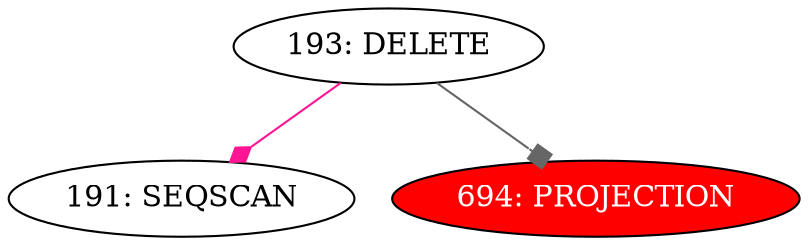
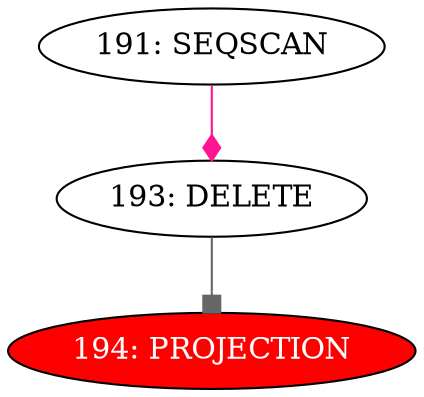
(296, 115) -> (212, 110)
(596, 199) -> (212, 351)
